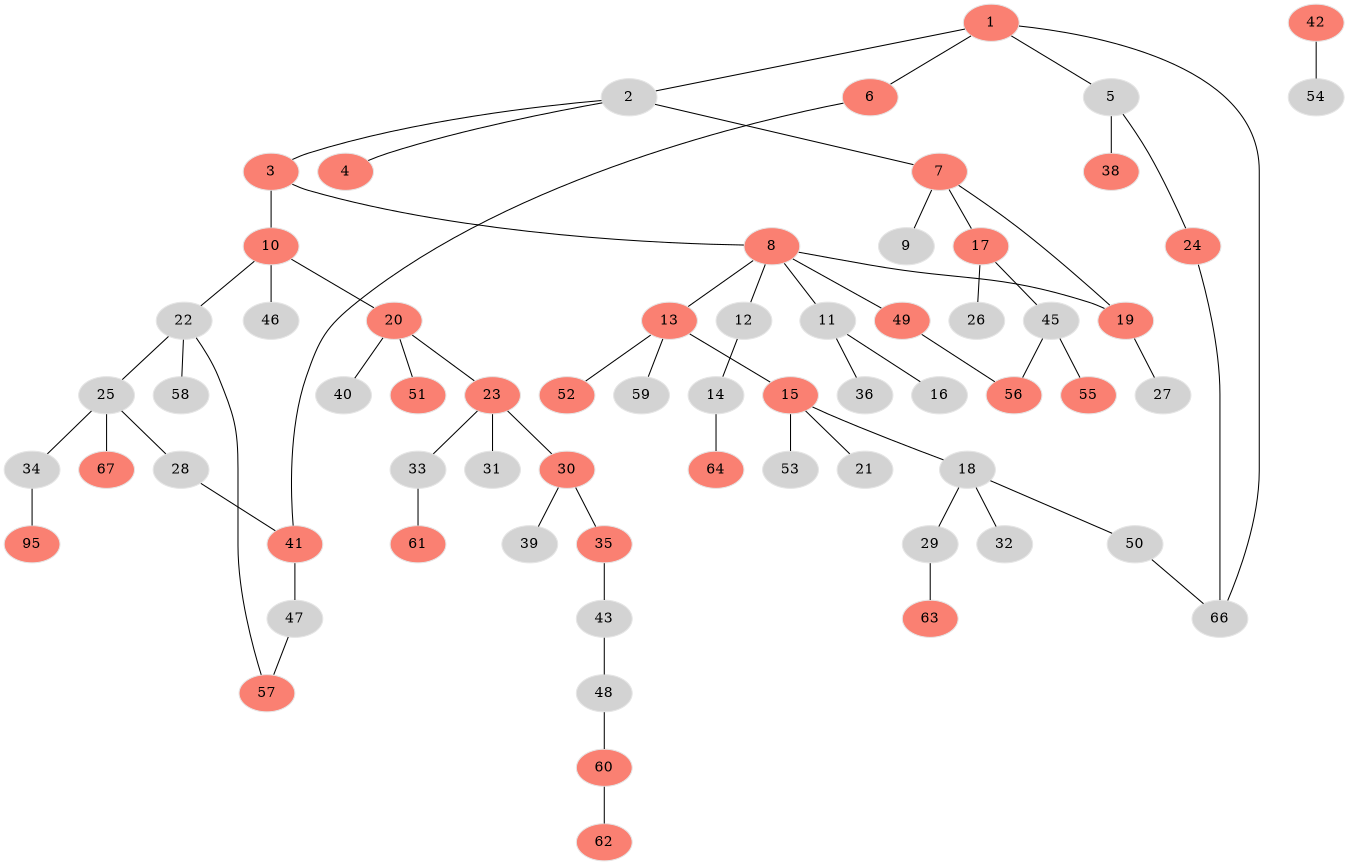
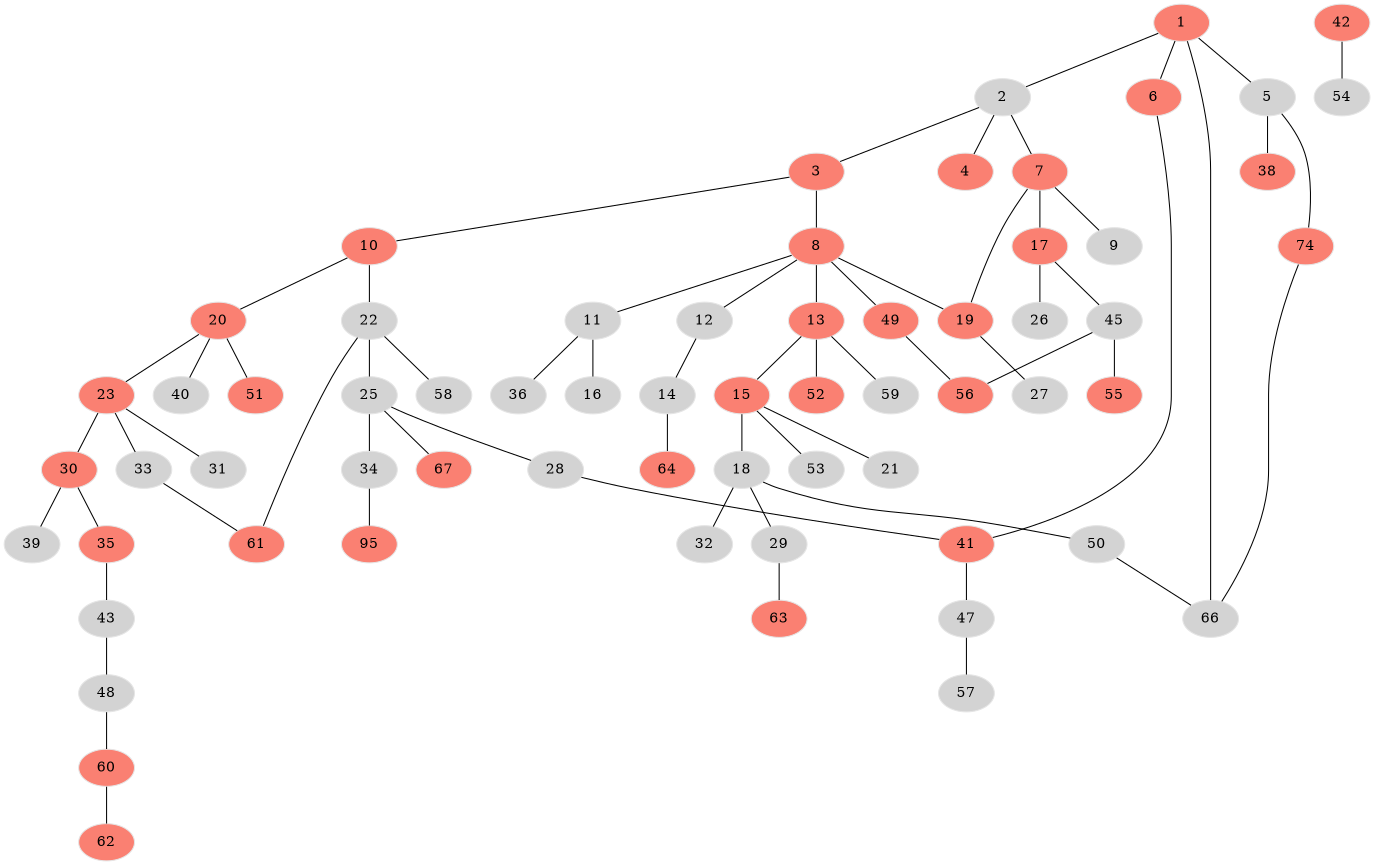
(1193, 246) -> (1306, 246)
(271, 321) -> none
(238, 494) -> (305, 429)
(267, 693) -> (966, 693)
